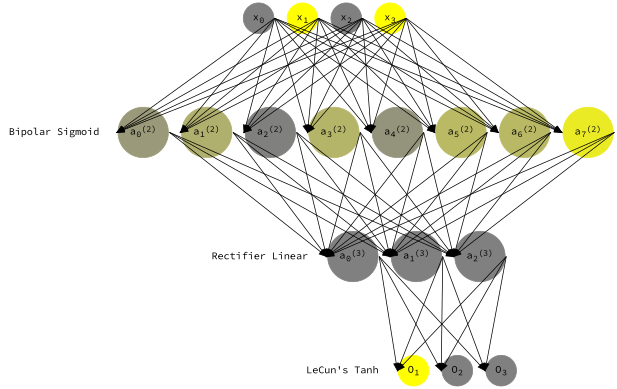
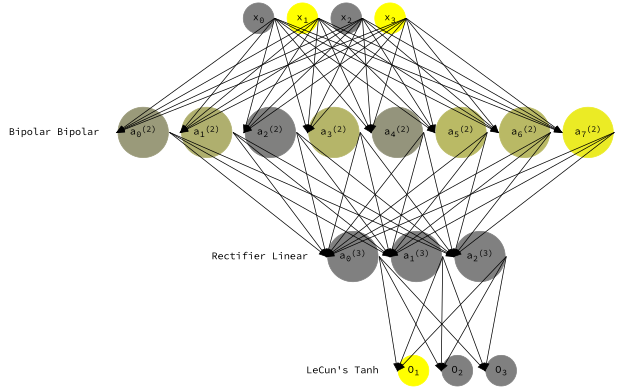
(54, 132) -> (54, 132)
